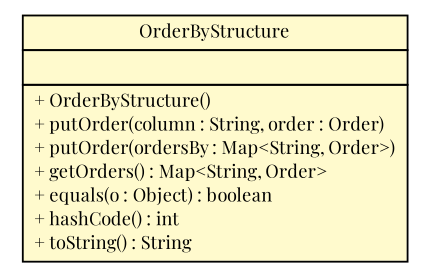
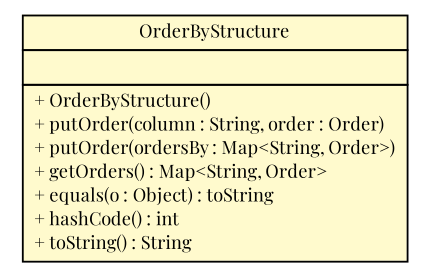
(154, 196) -> (154, 196)
